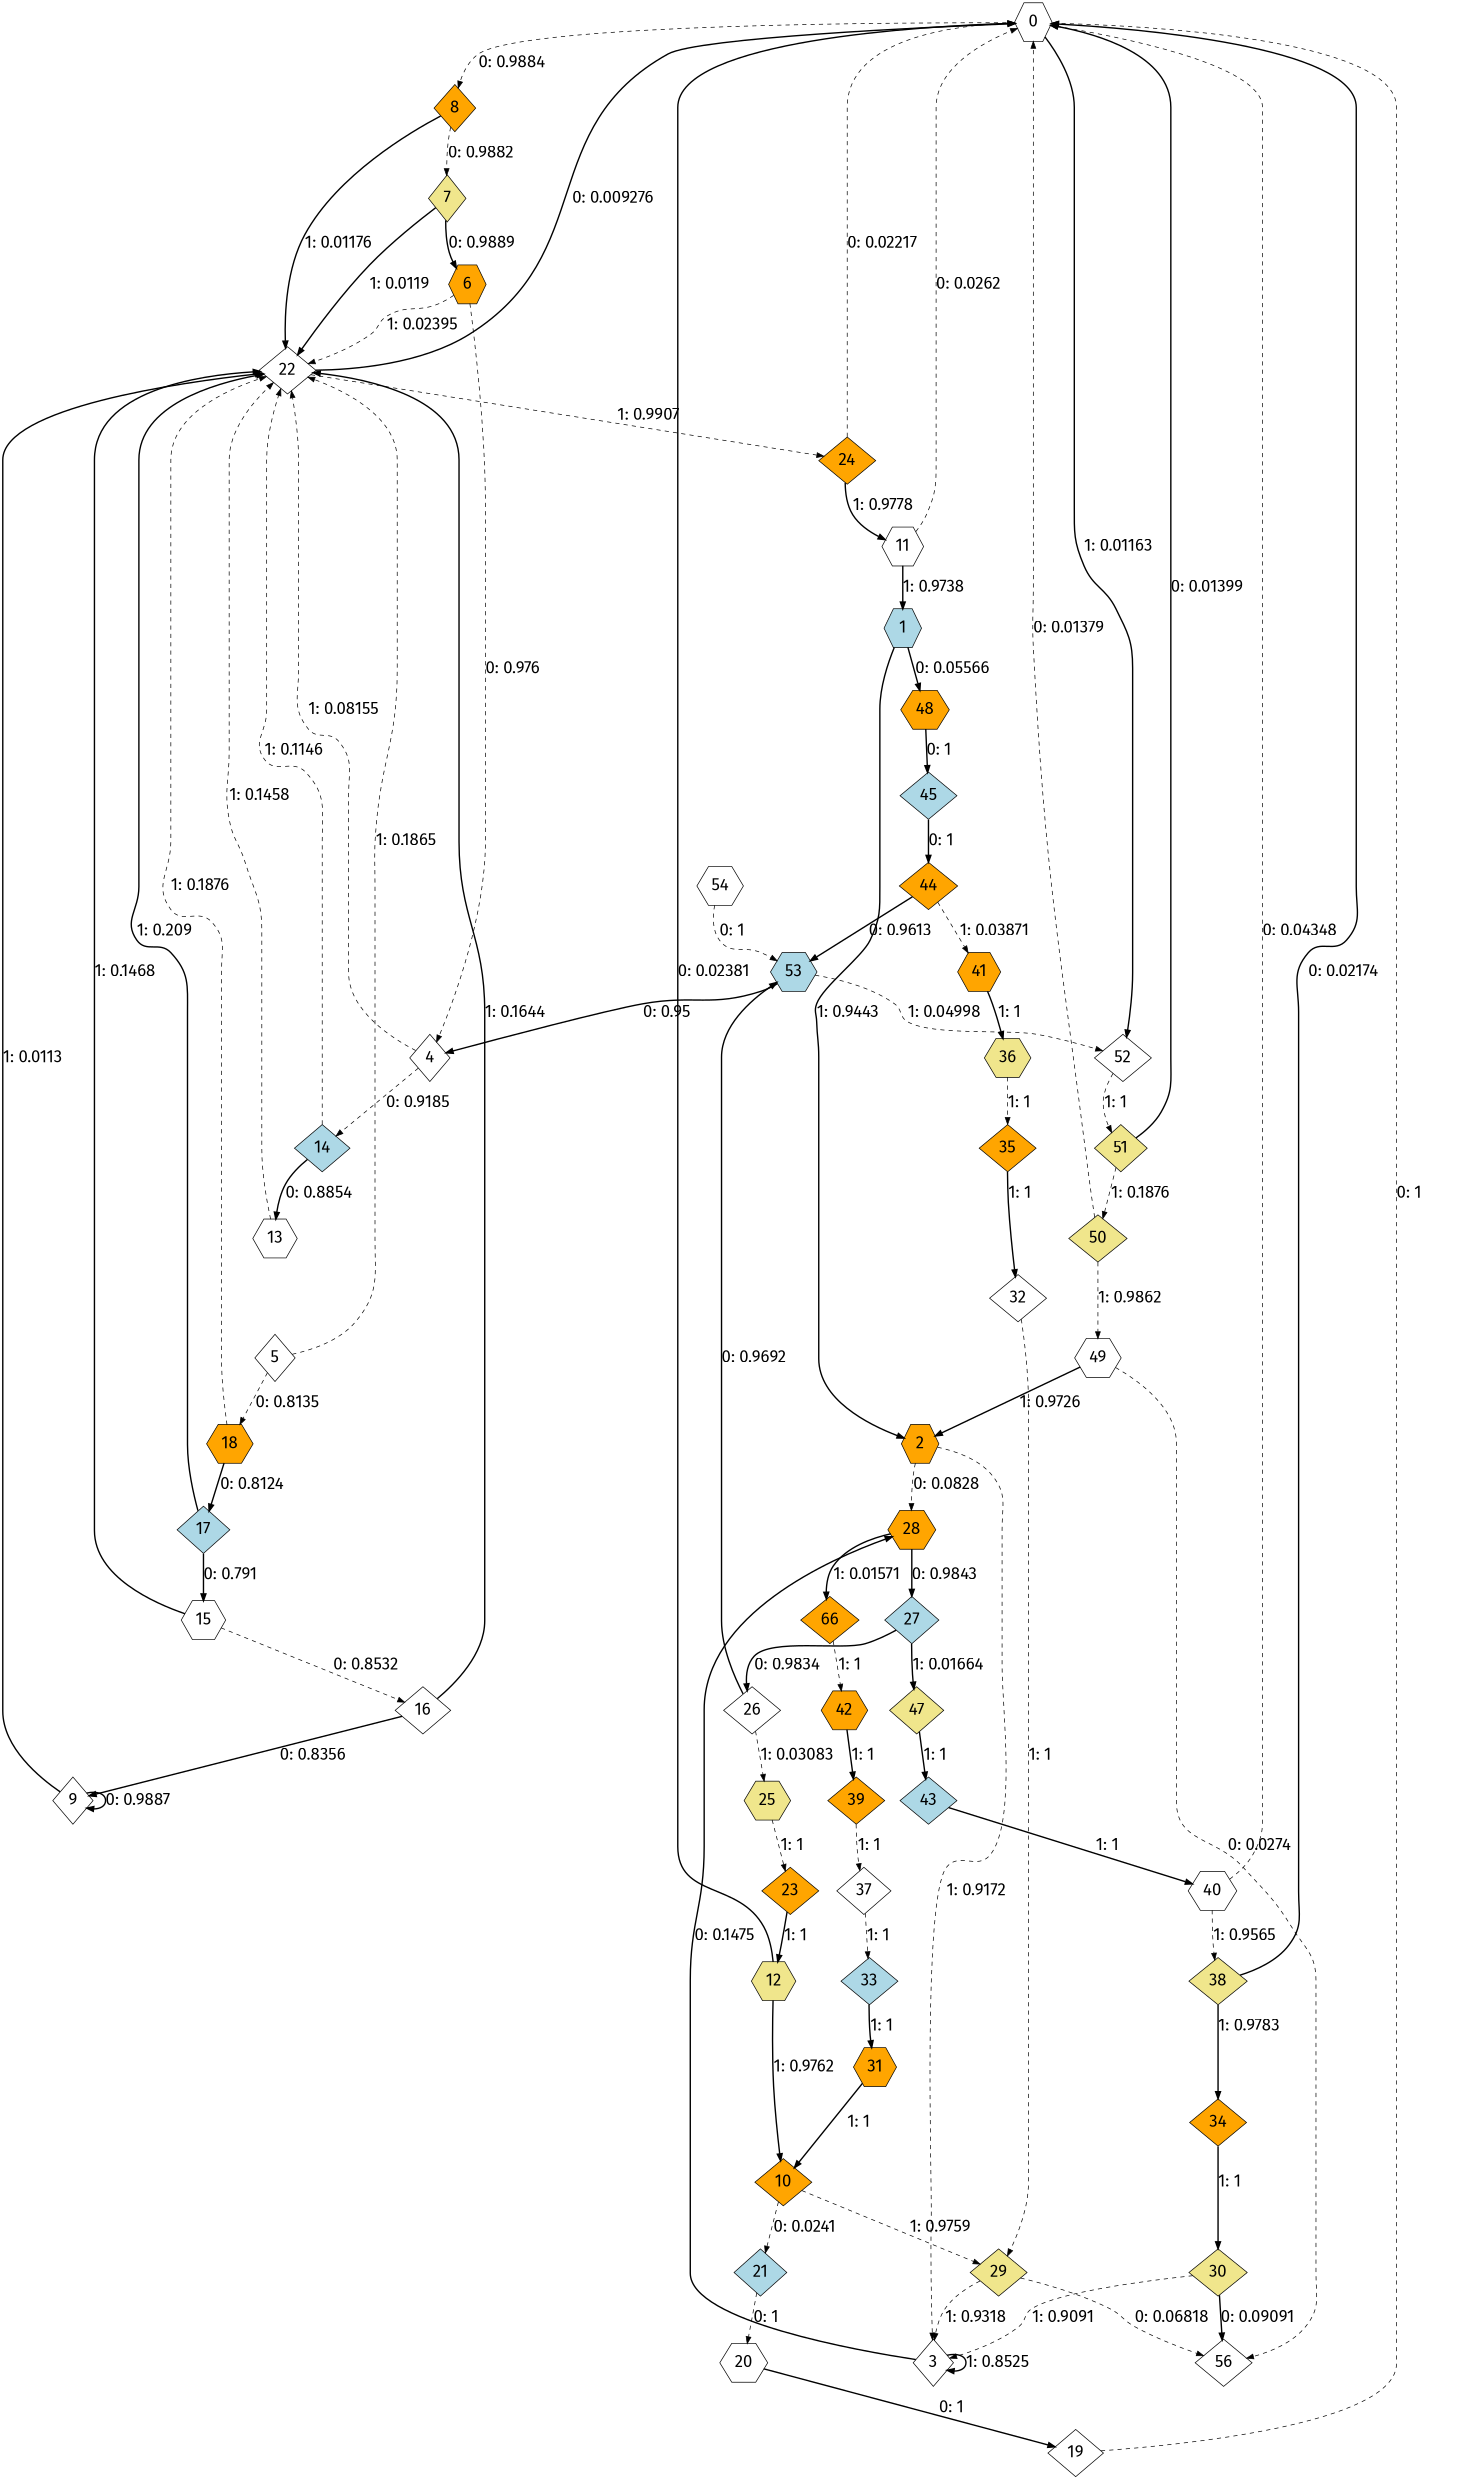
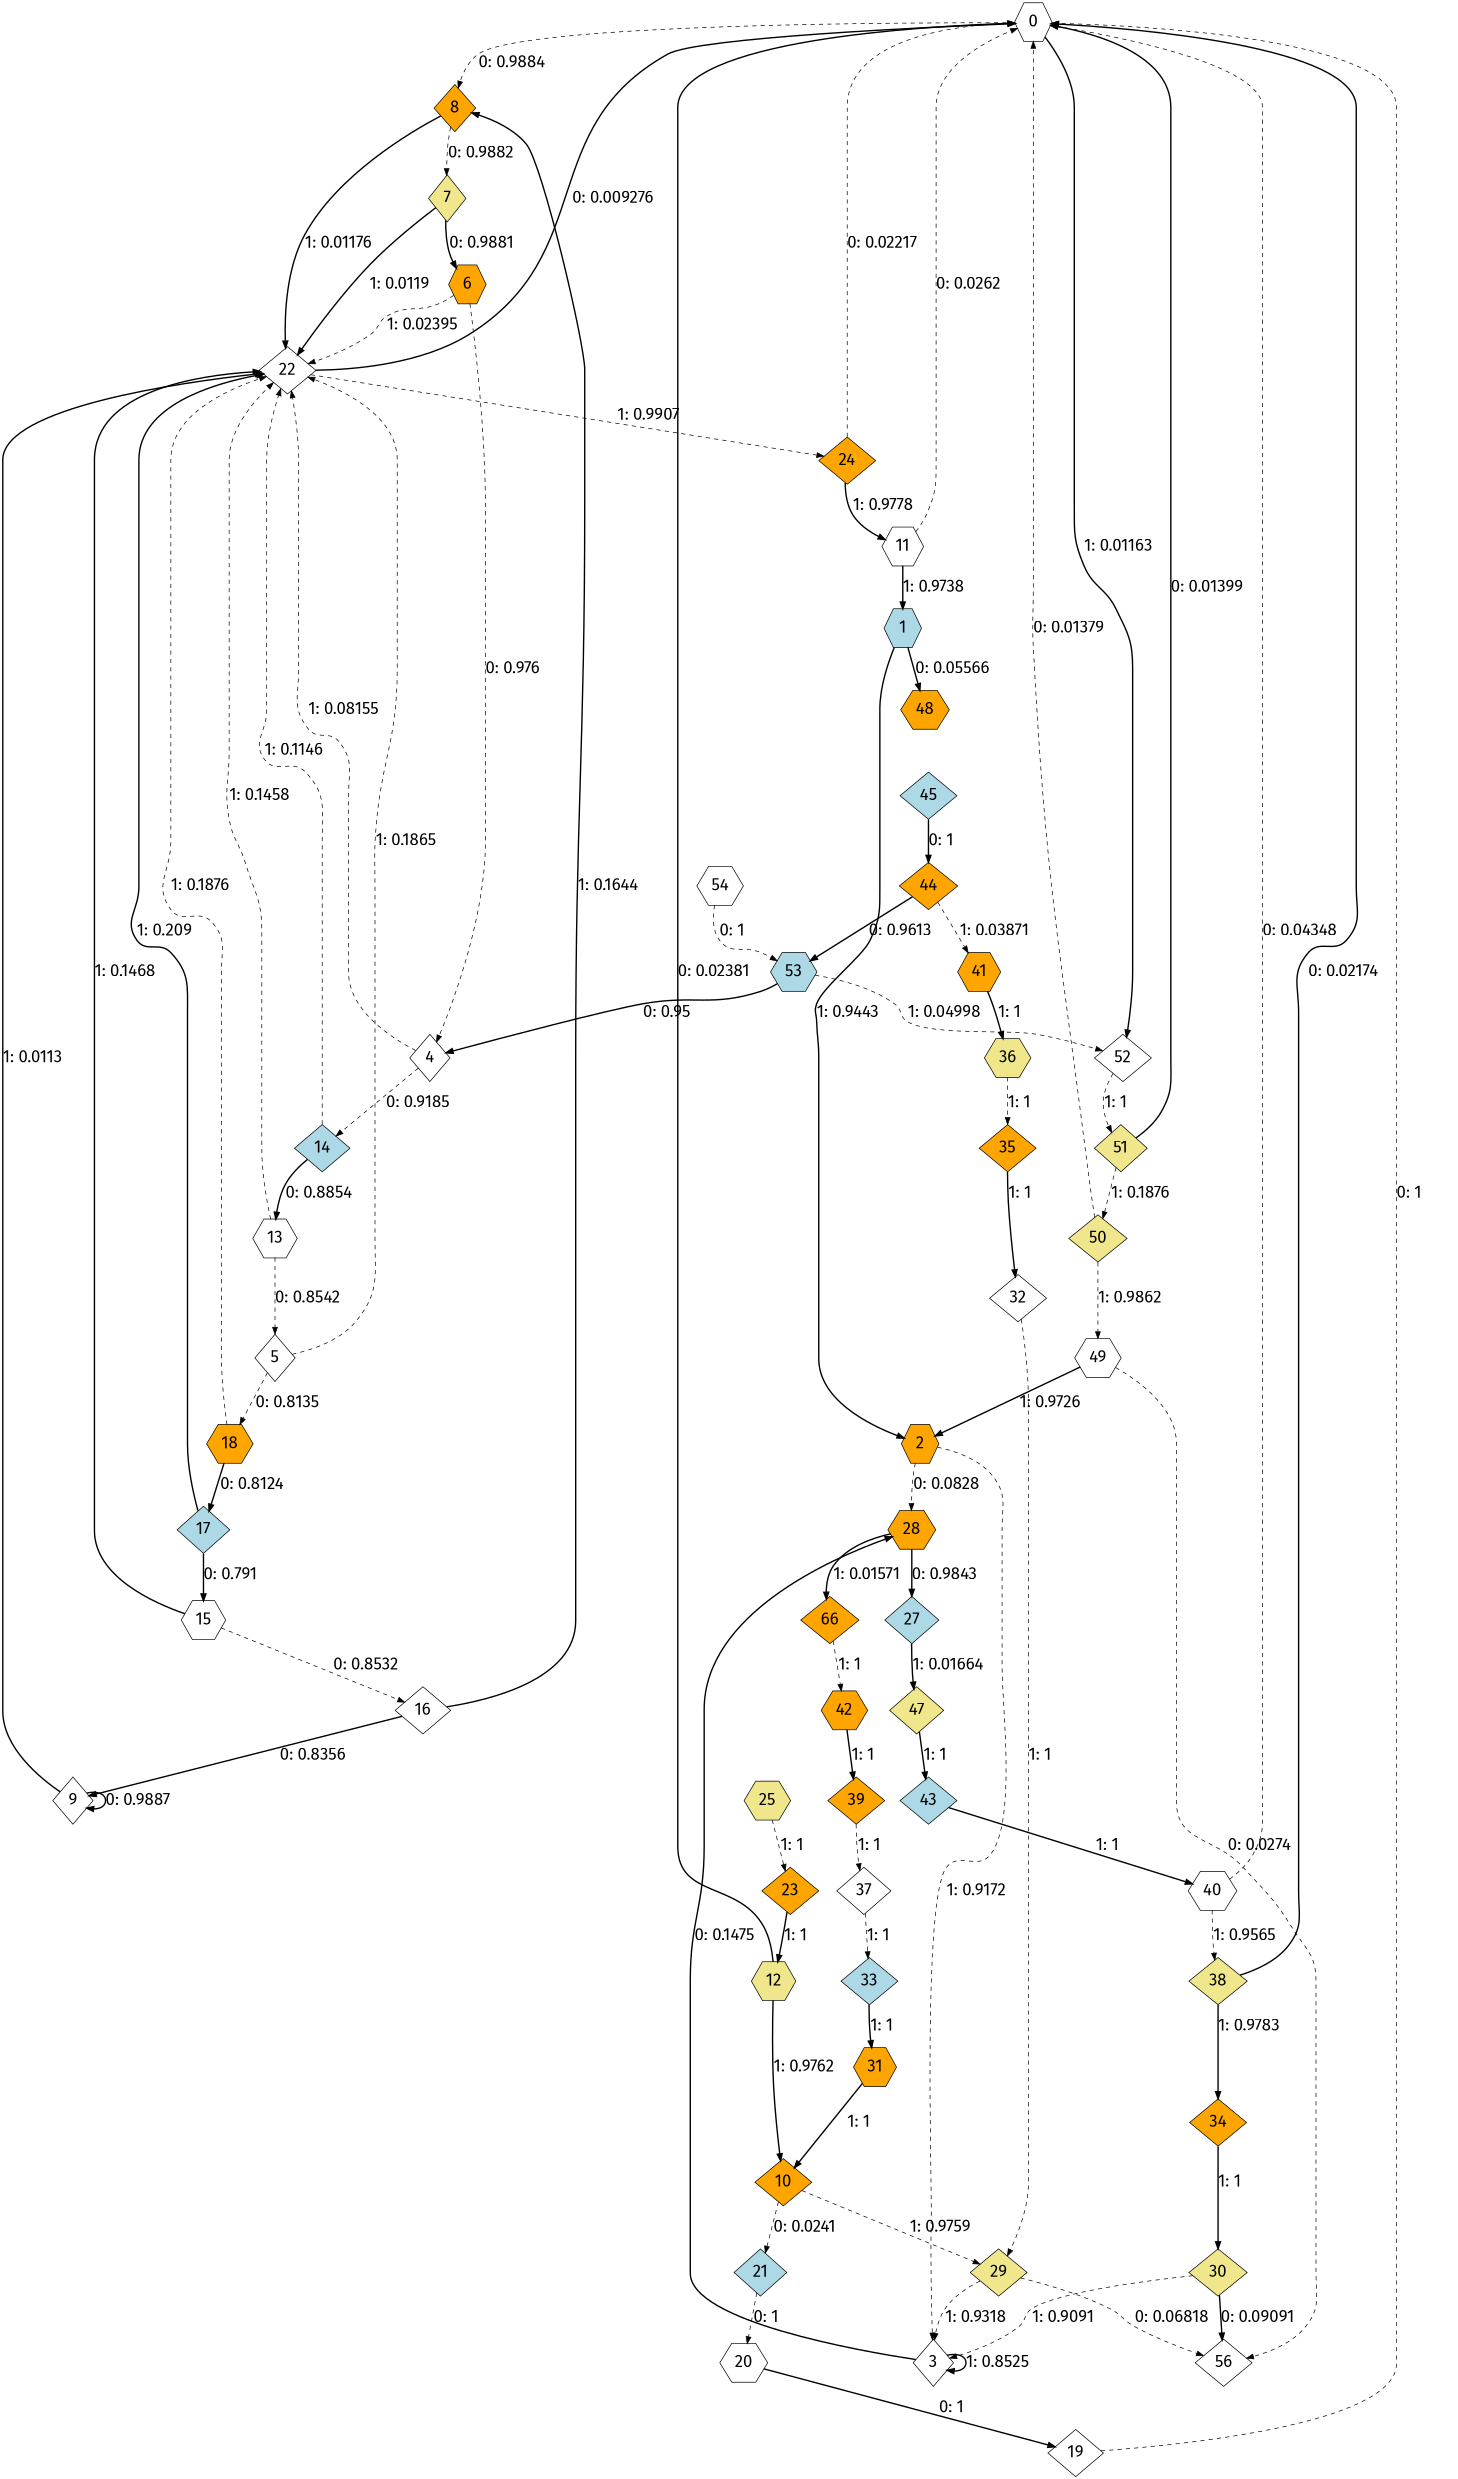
(488, 244) -> (488, 244)
(926, 747) -> none
(484, 997) -> (577, 934)
none -> (275, 1292)
(752, 1710) -> none
